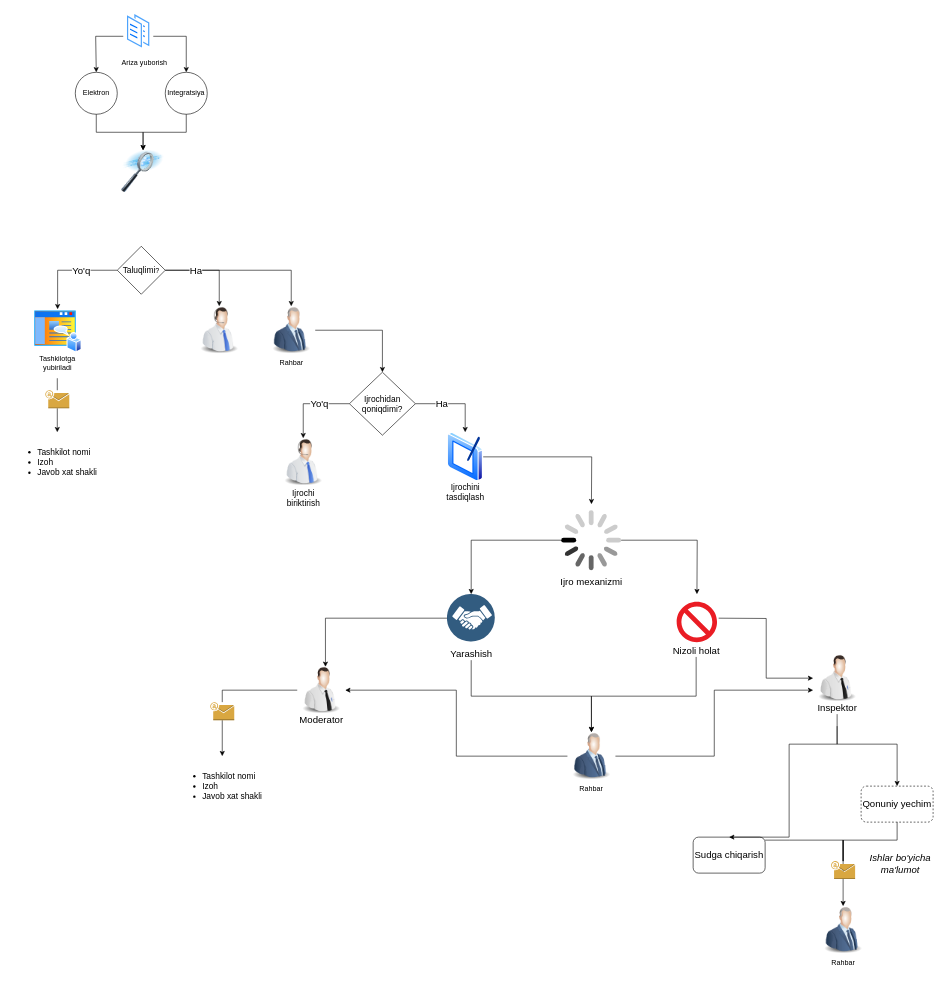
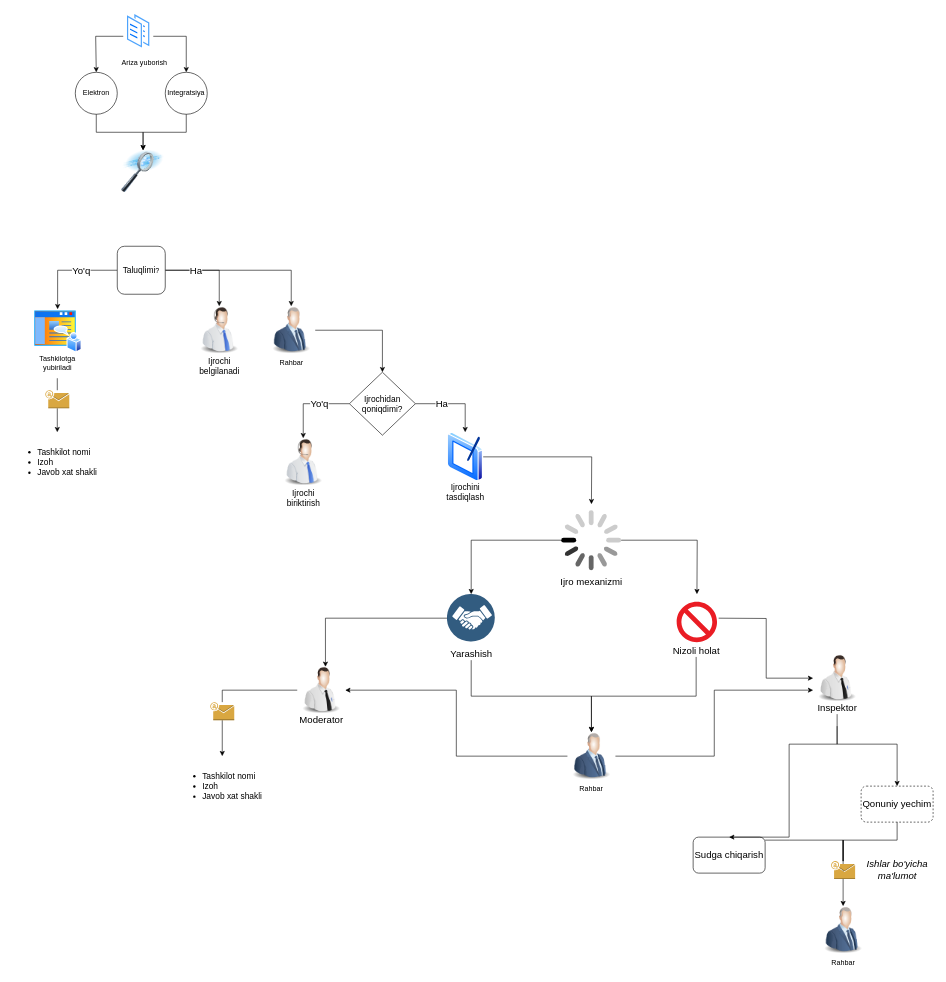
(141, 270) -> (141, 270)
none -> (219, 366)
(900, 864) -> (897, 870)
